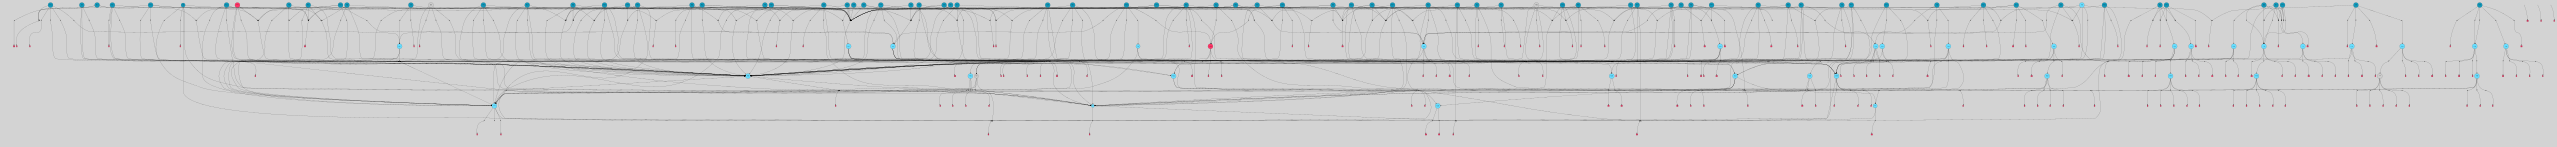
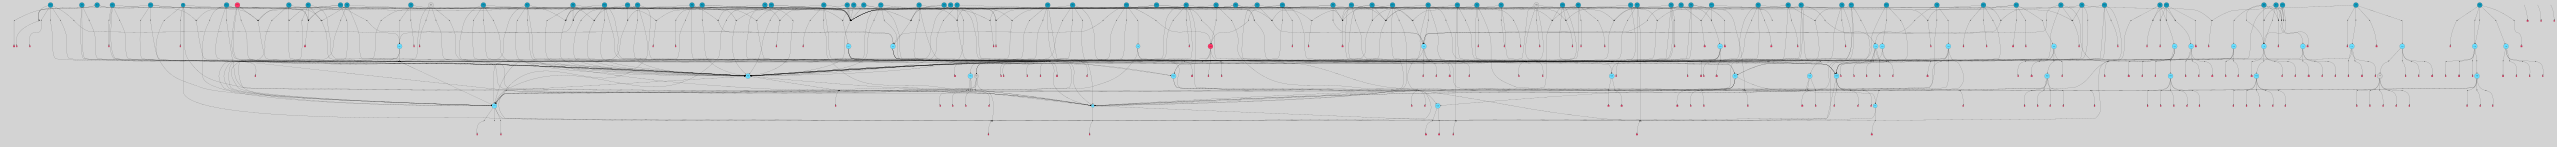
(911, 5) -> none
(2082, 5) -> (2082, 5)
